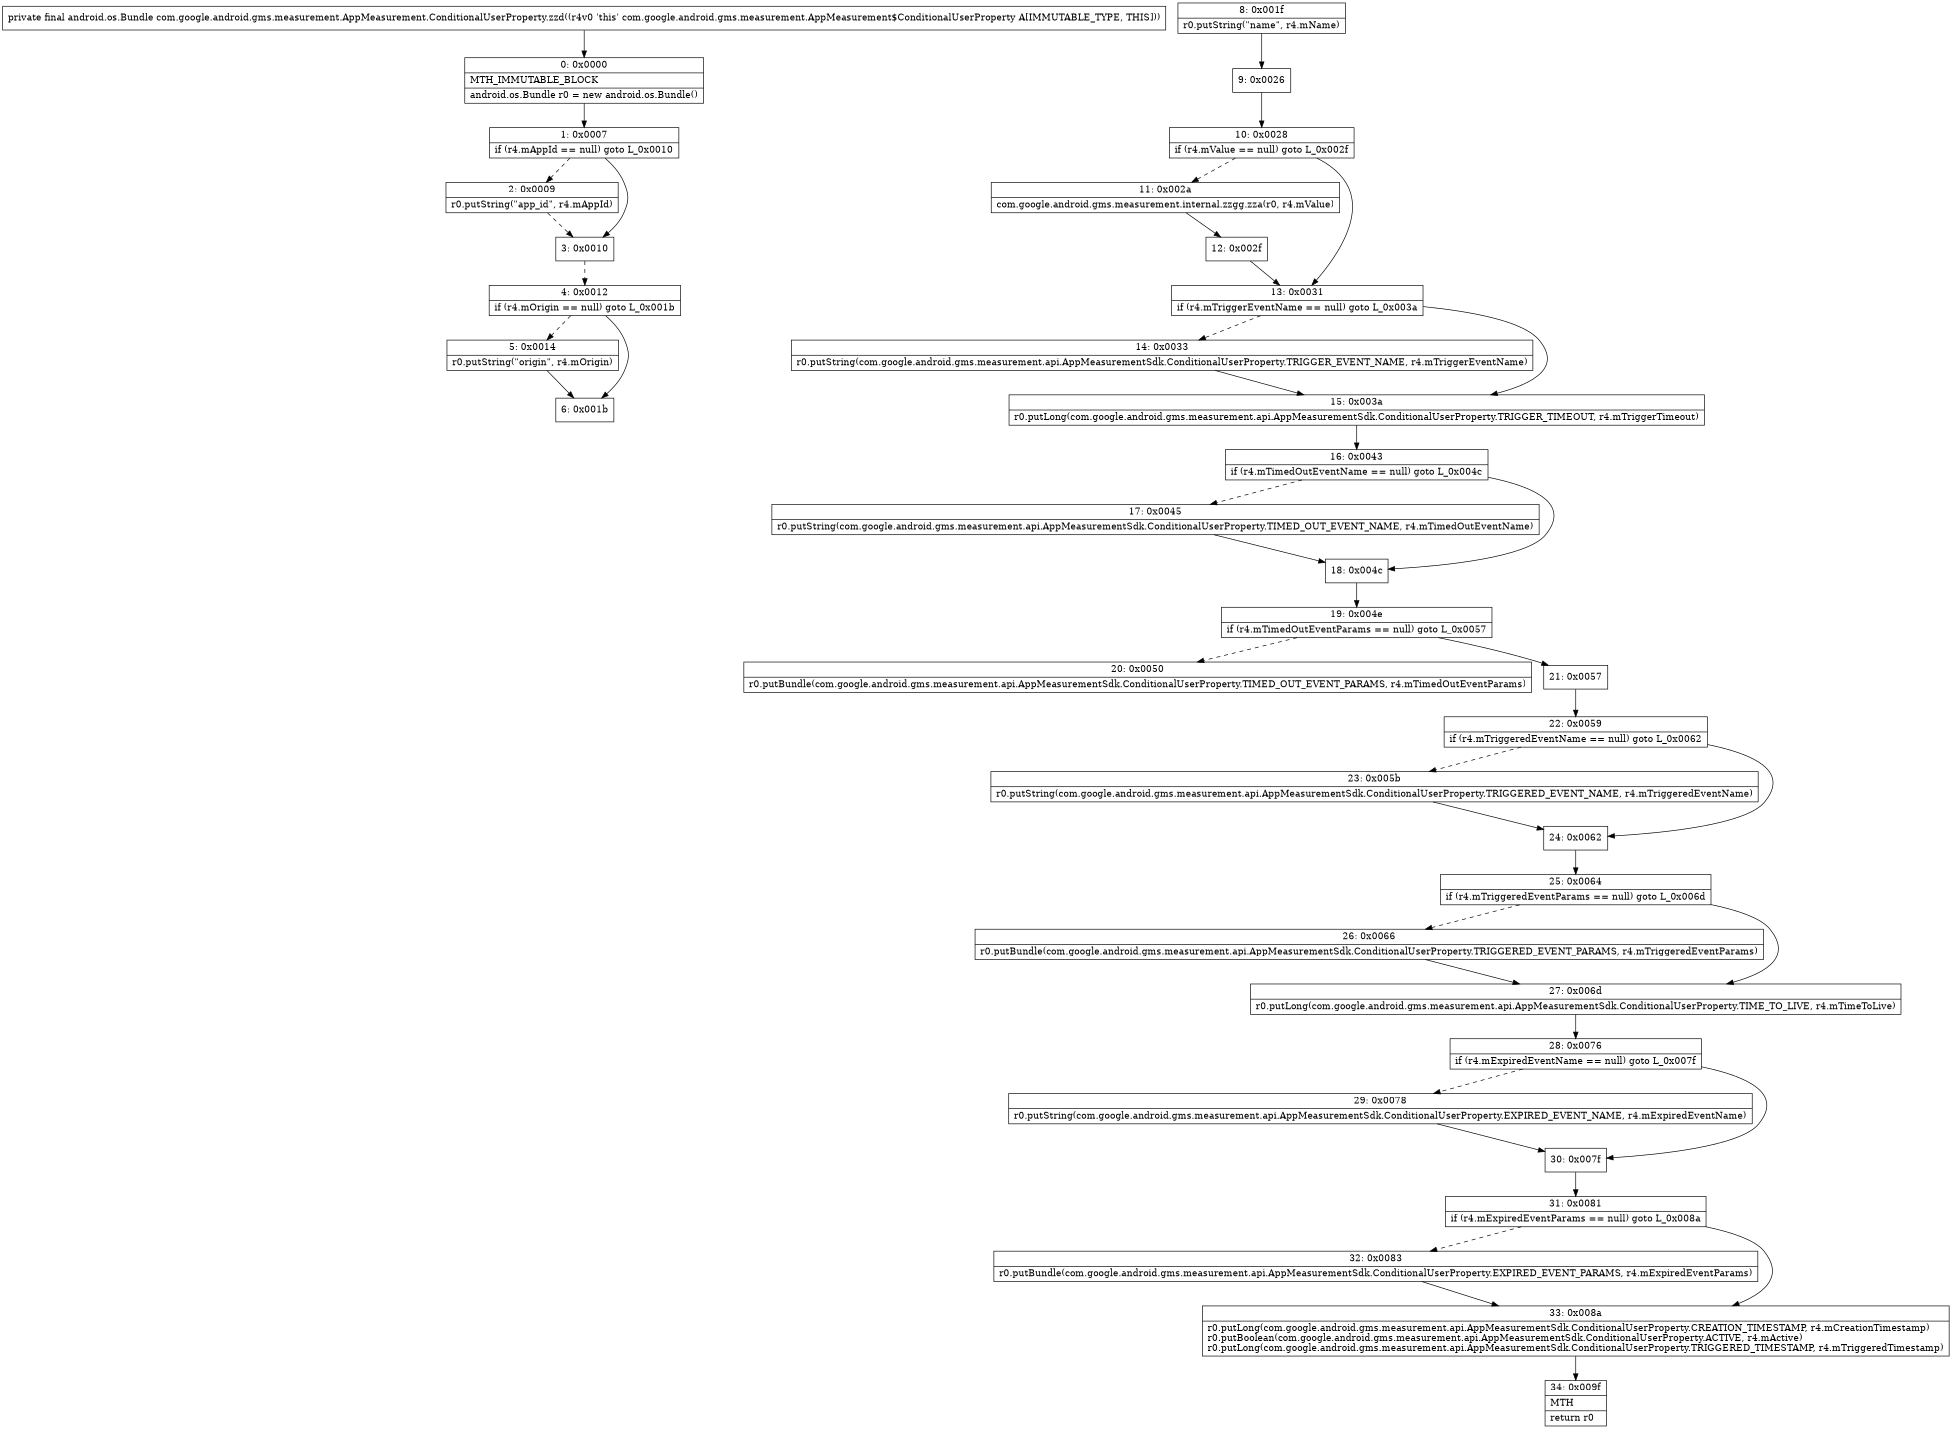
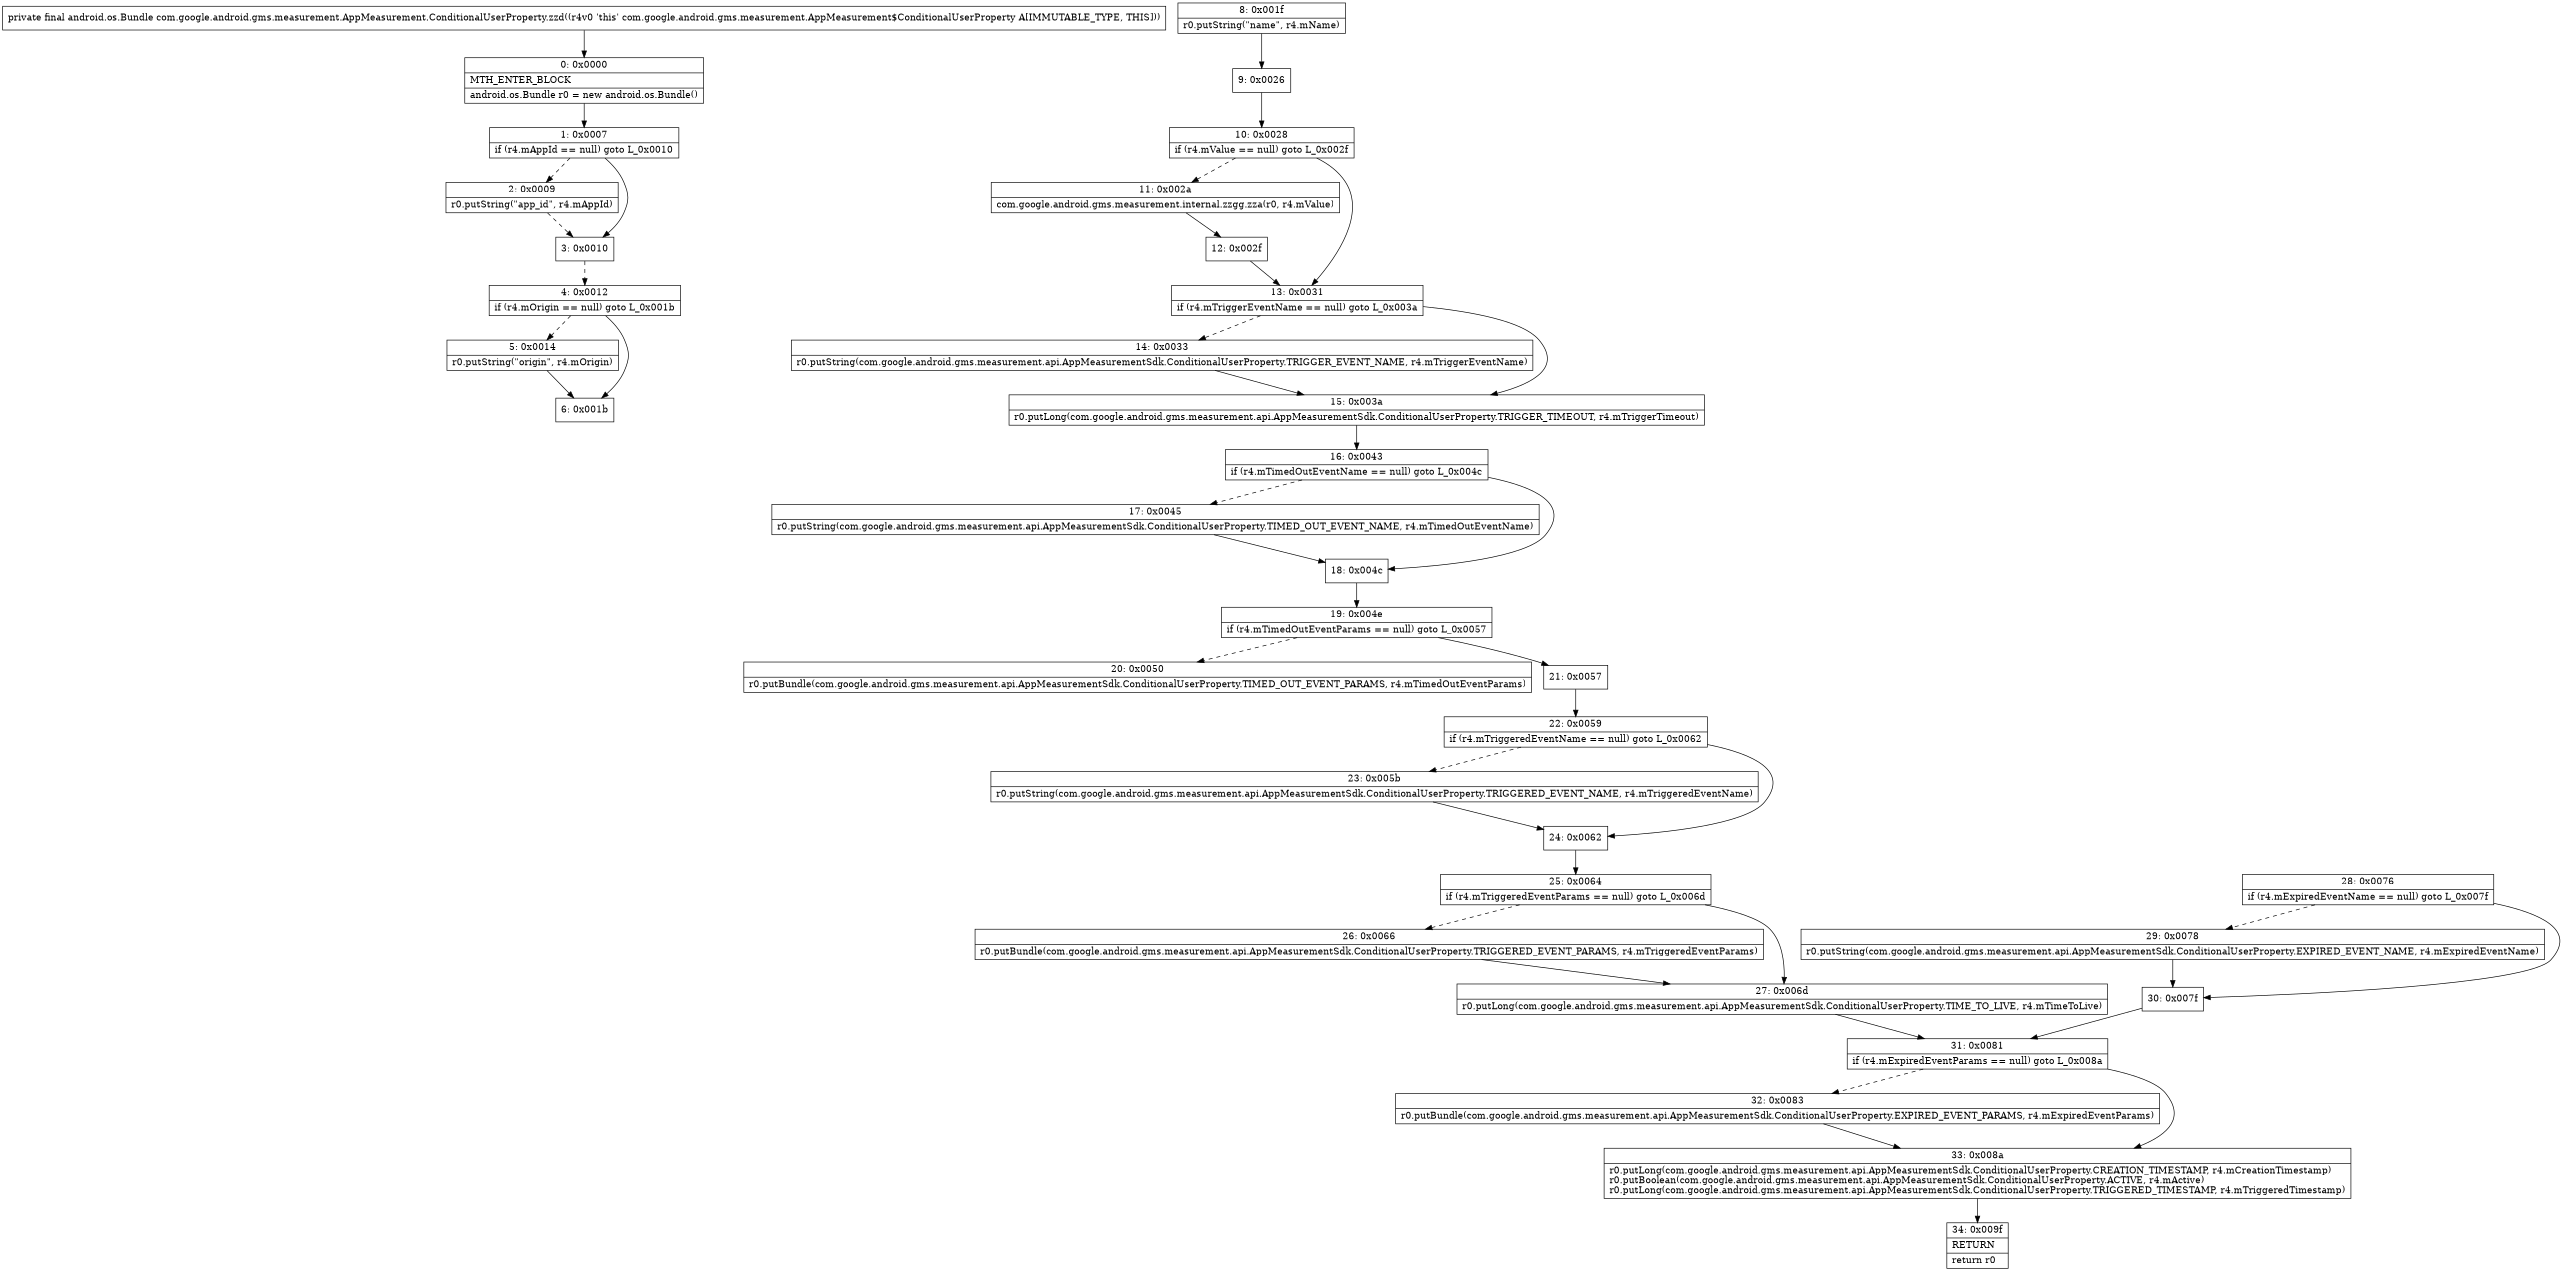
(534, 80) -> (521, 80)
(1576, 1023) -> (1877, 1026)
(1562, 1403) -> (1974, 1245)
